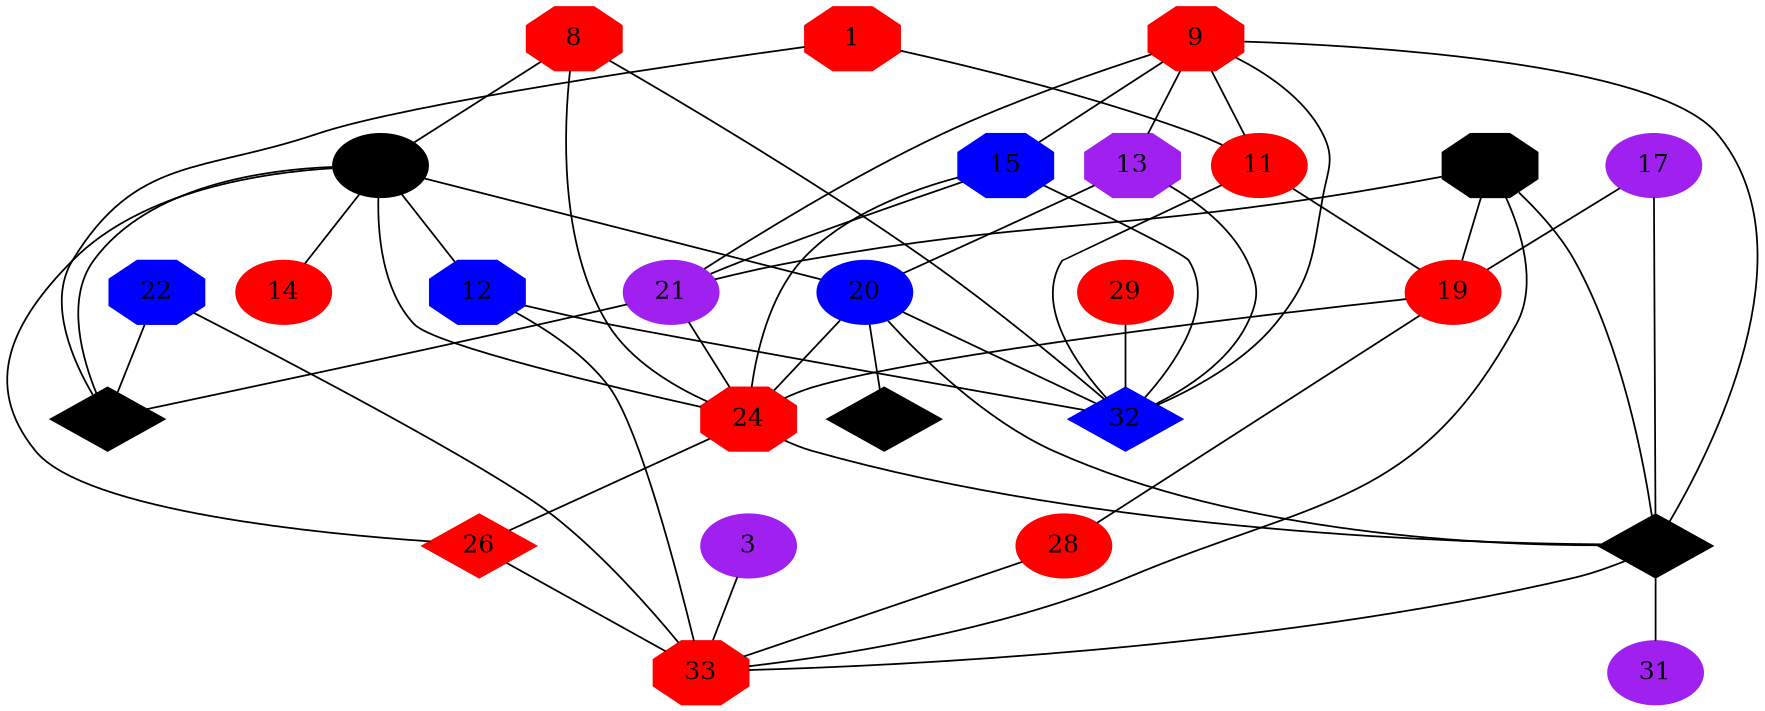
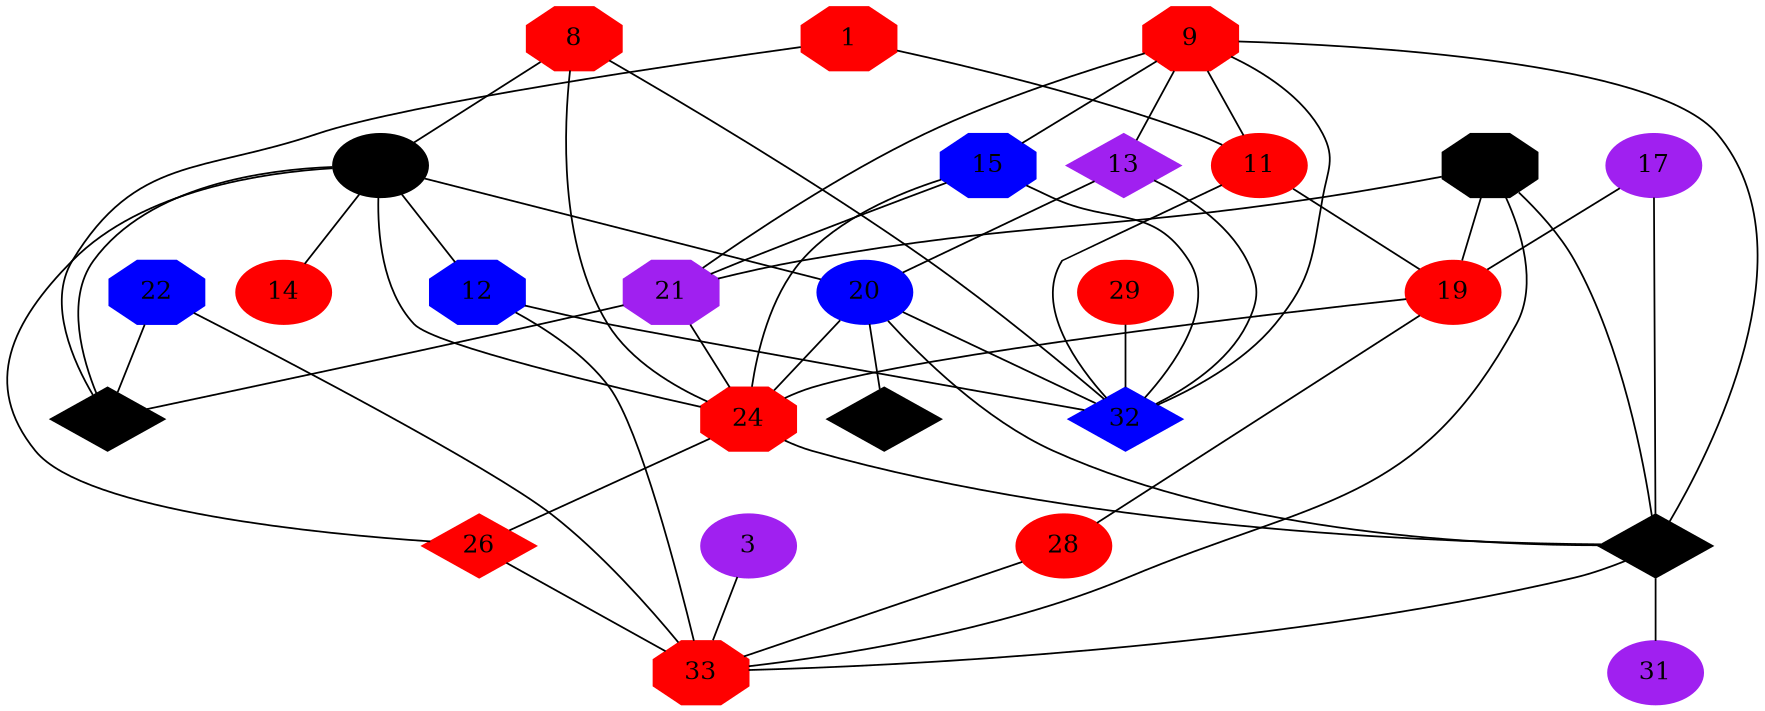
(1133, 166) -> (1124, 166)
(671, 292) -> (671, 292)
